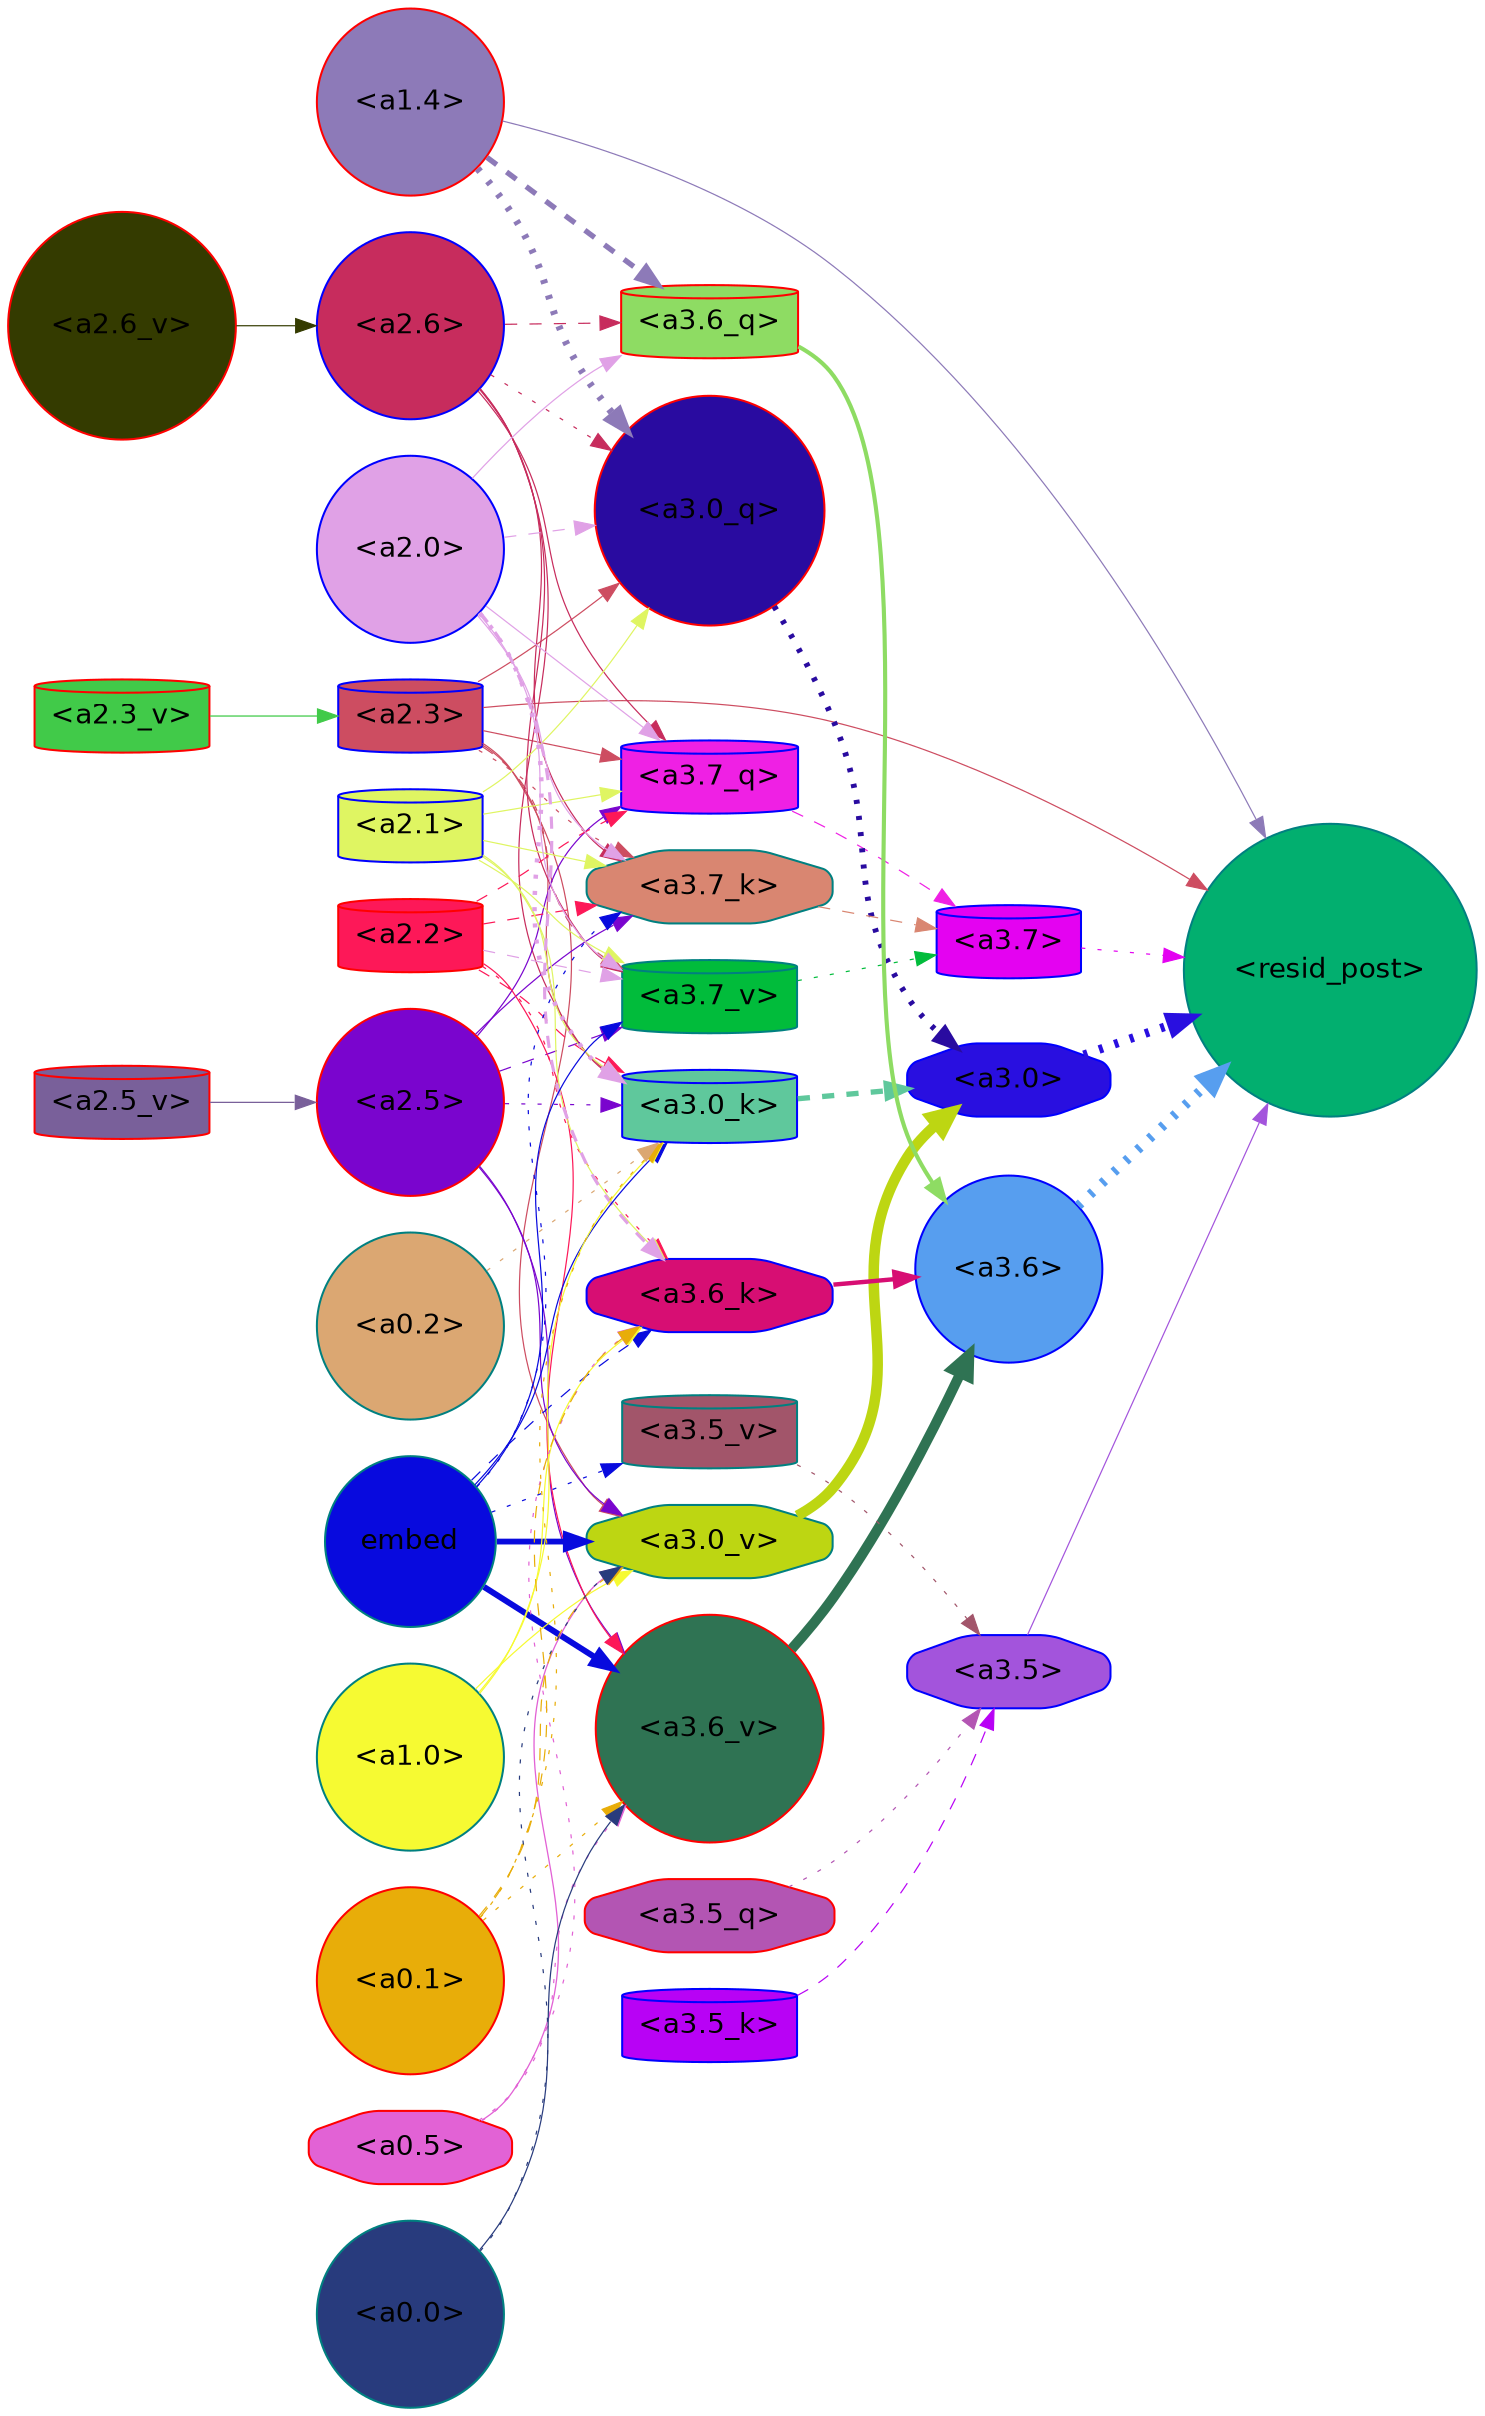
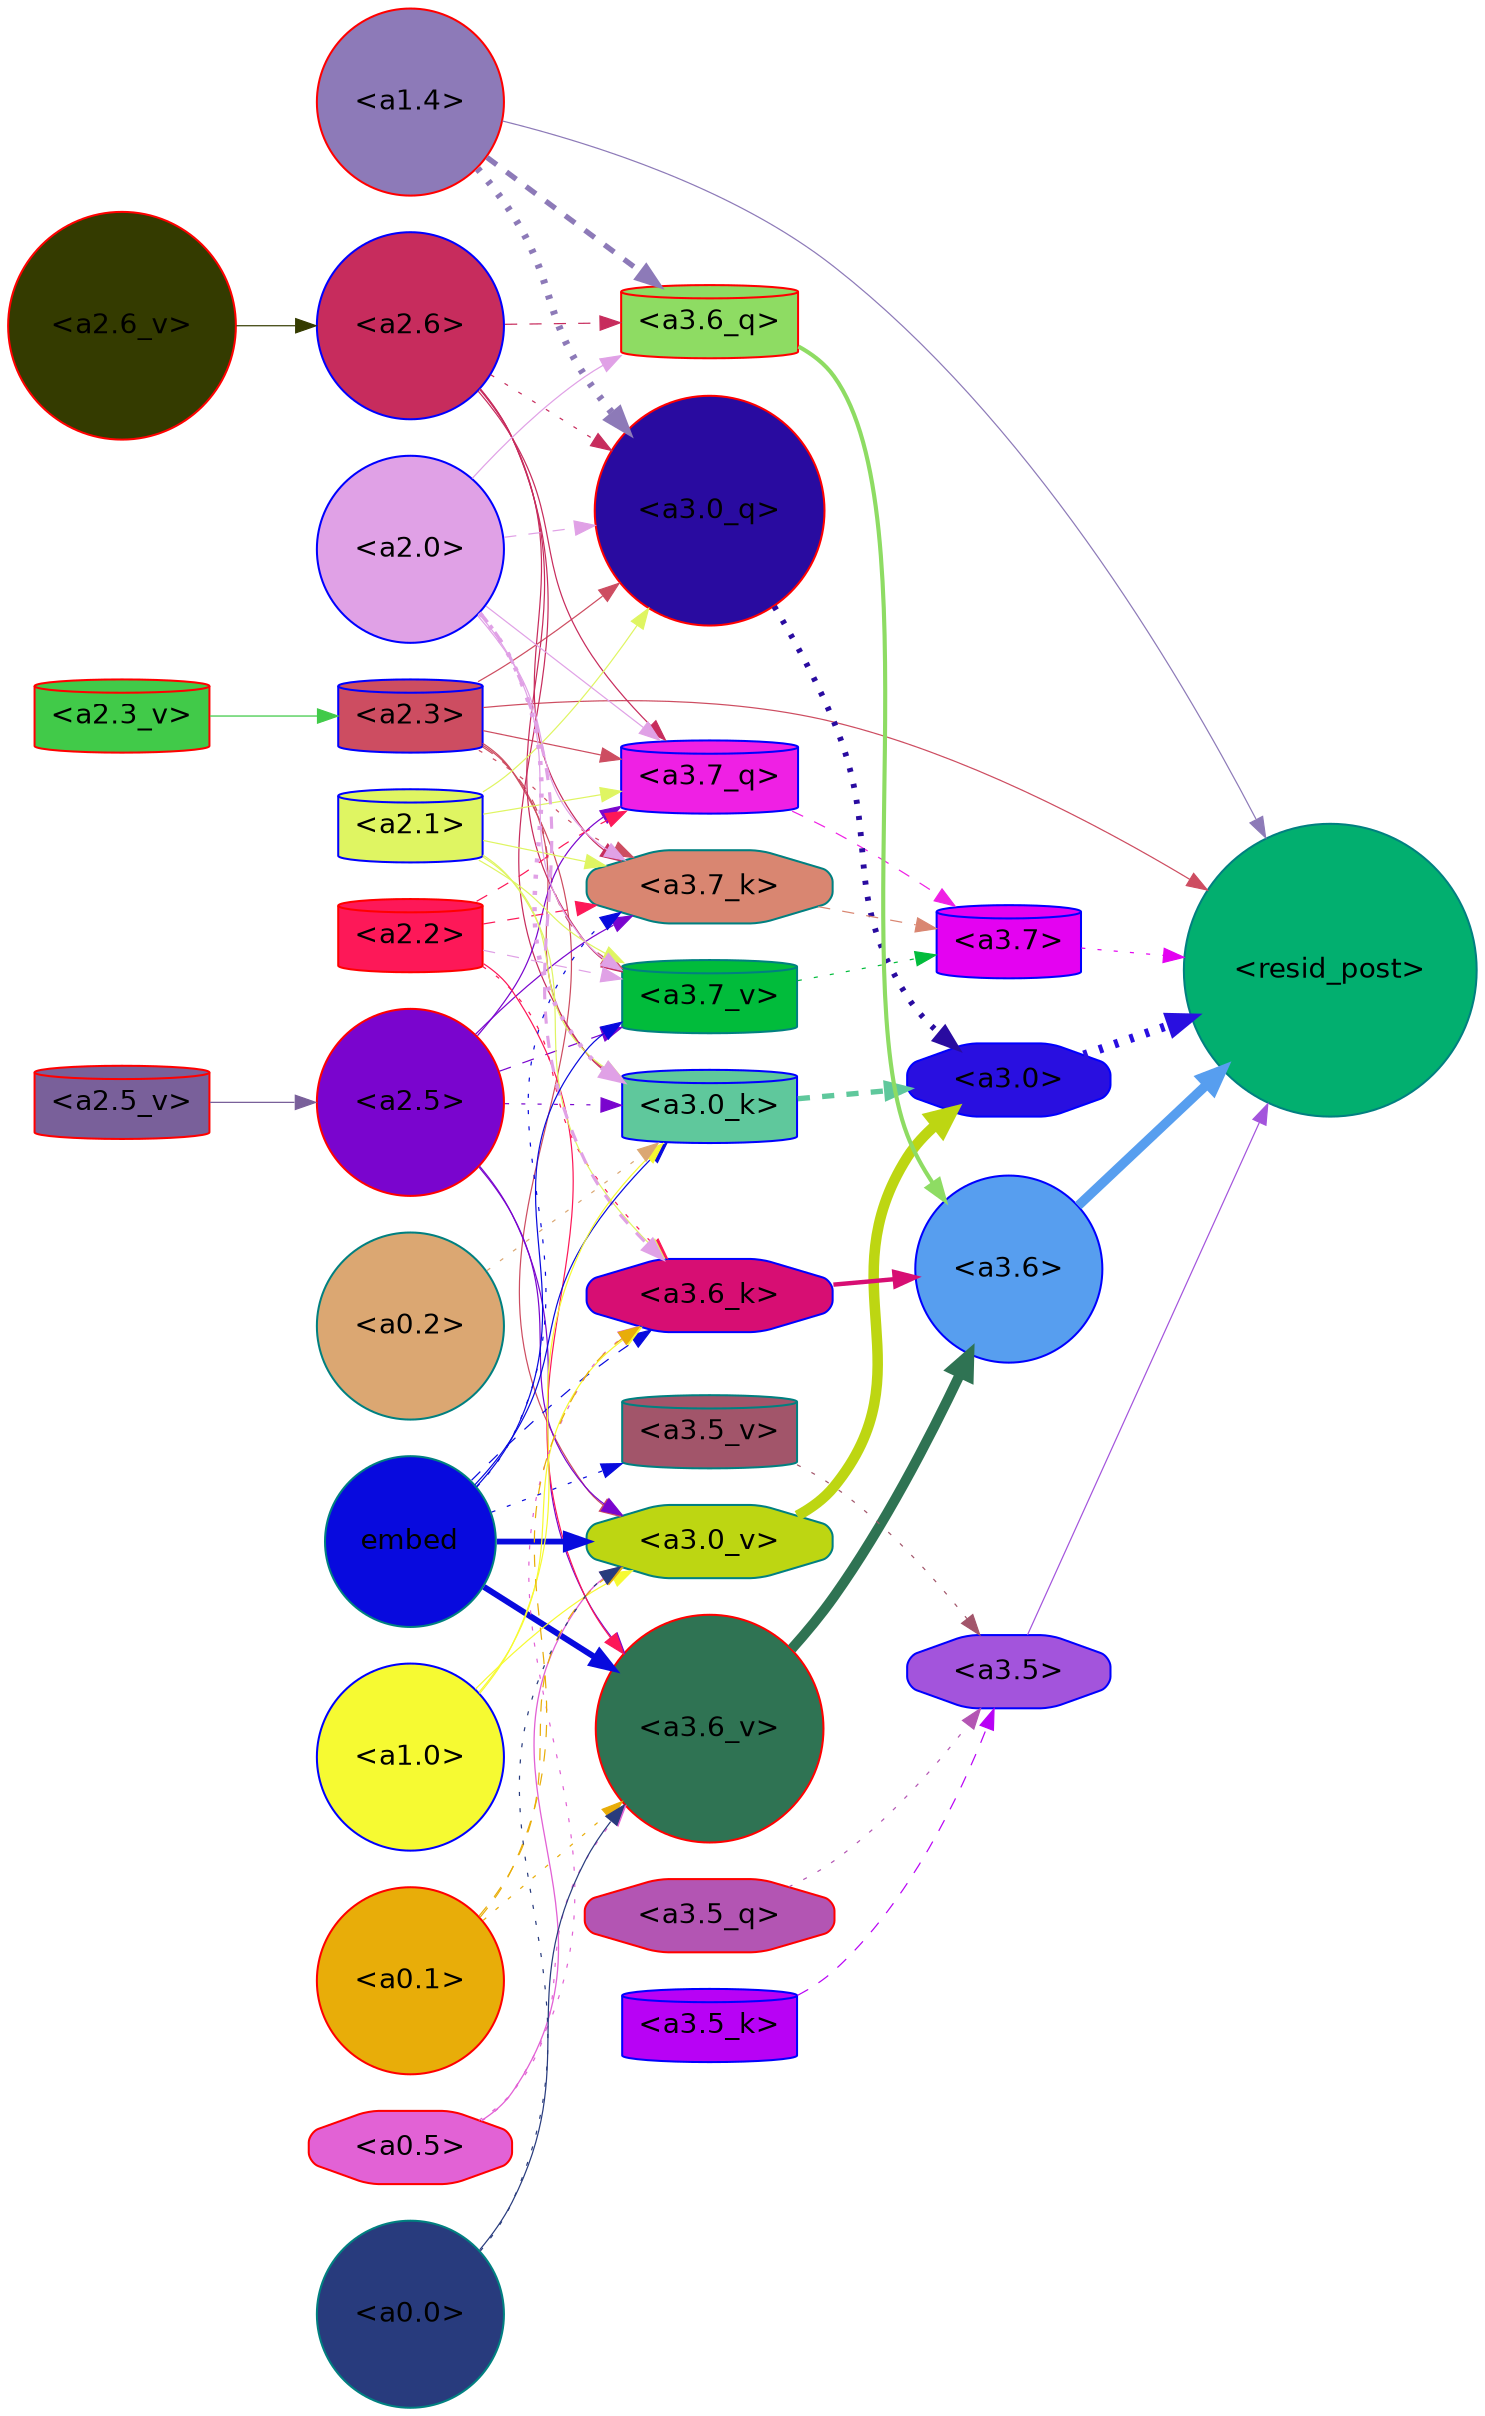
(543, 1016) -> none
(1143, 1145) -> (1143, 1145)
(552, 1592) -> none
(410, 1757) -> (410, 1757)
